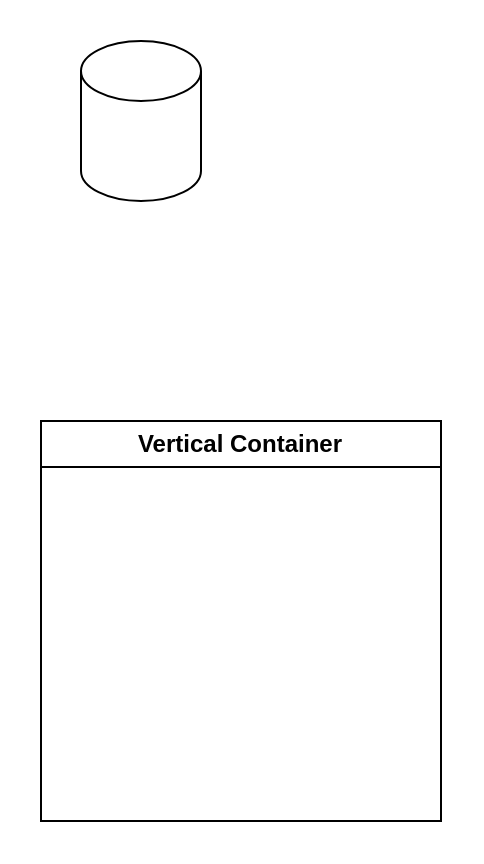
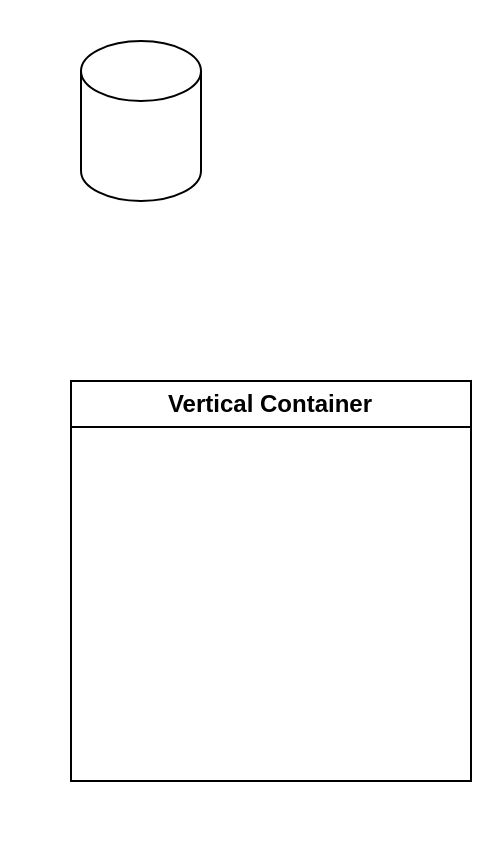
(241, 621) -> (271, 581)
